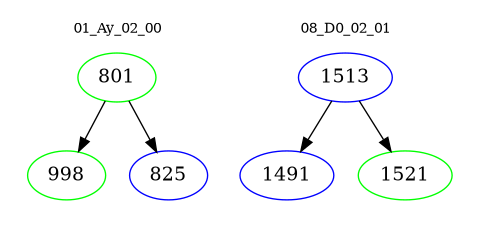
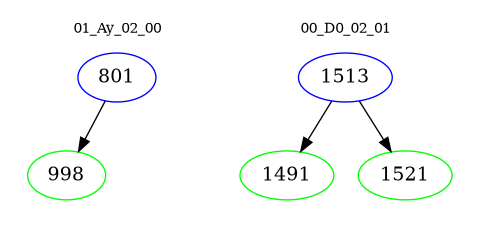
(346, 29) -> (346, 29)
(117, 78) -> (117, 78)
(169, 175) -> none
(287, 175) -> (287, 175)
